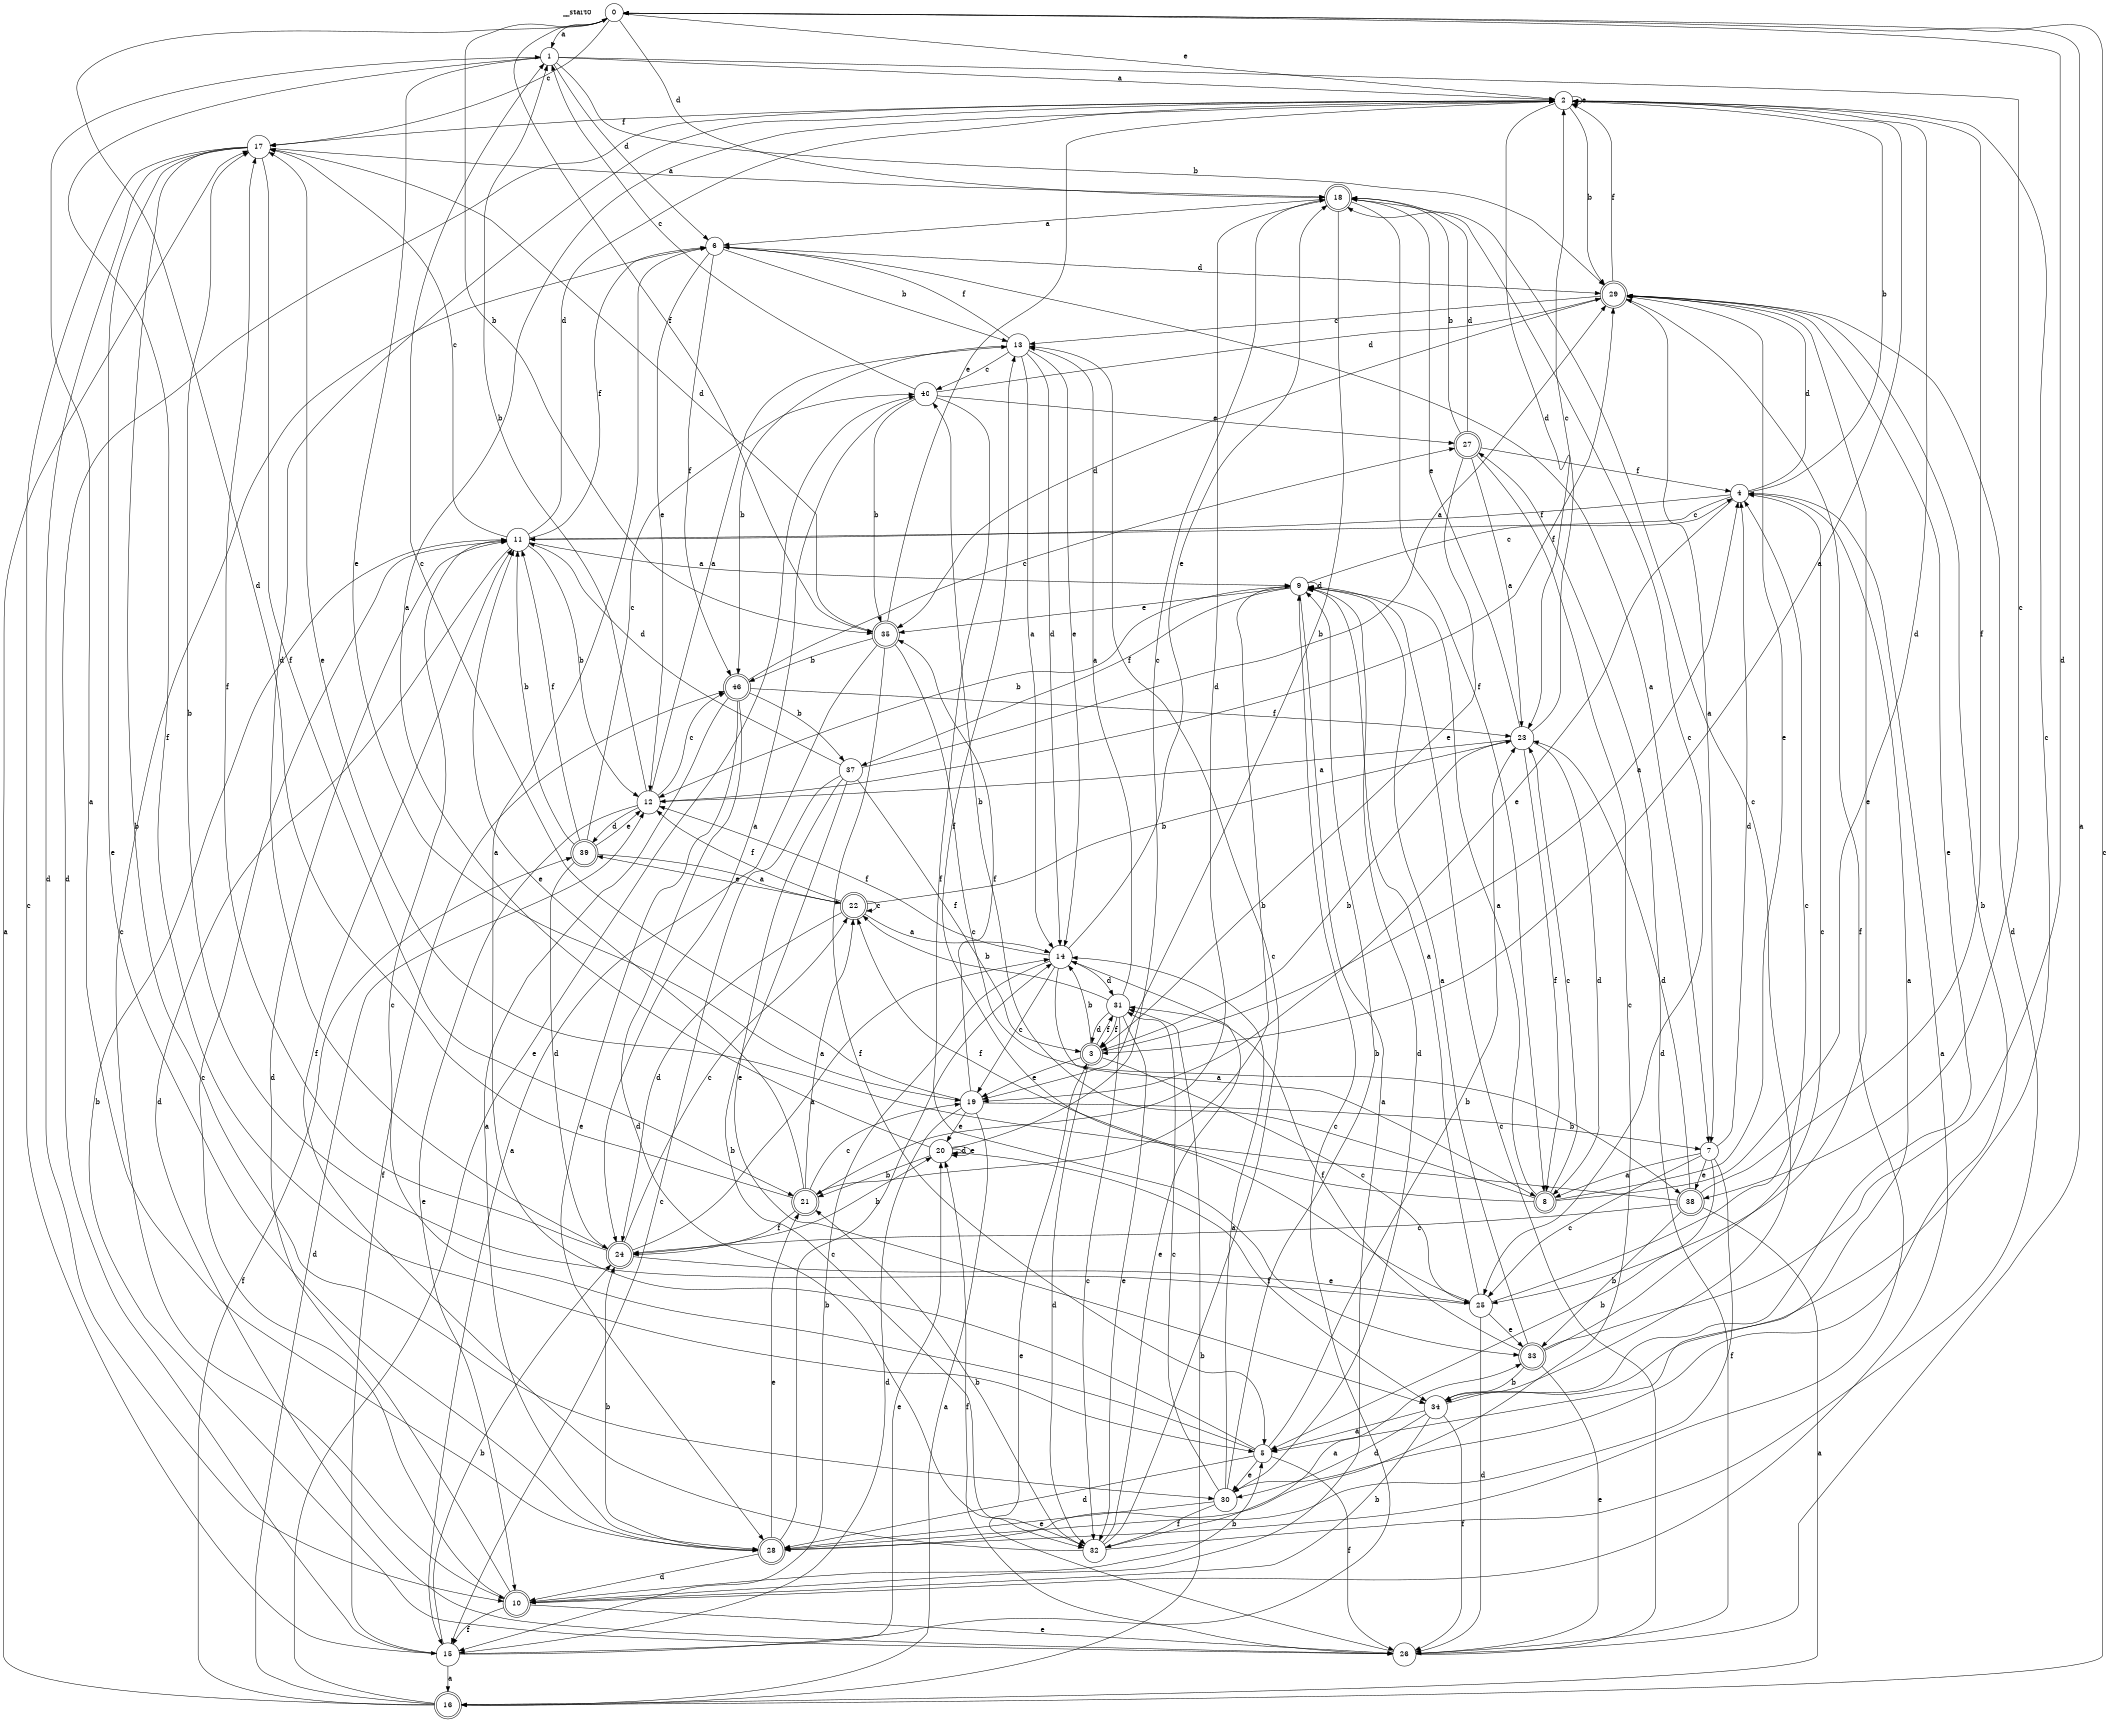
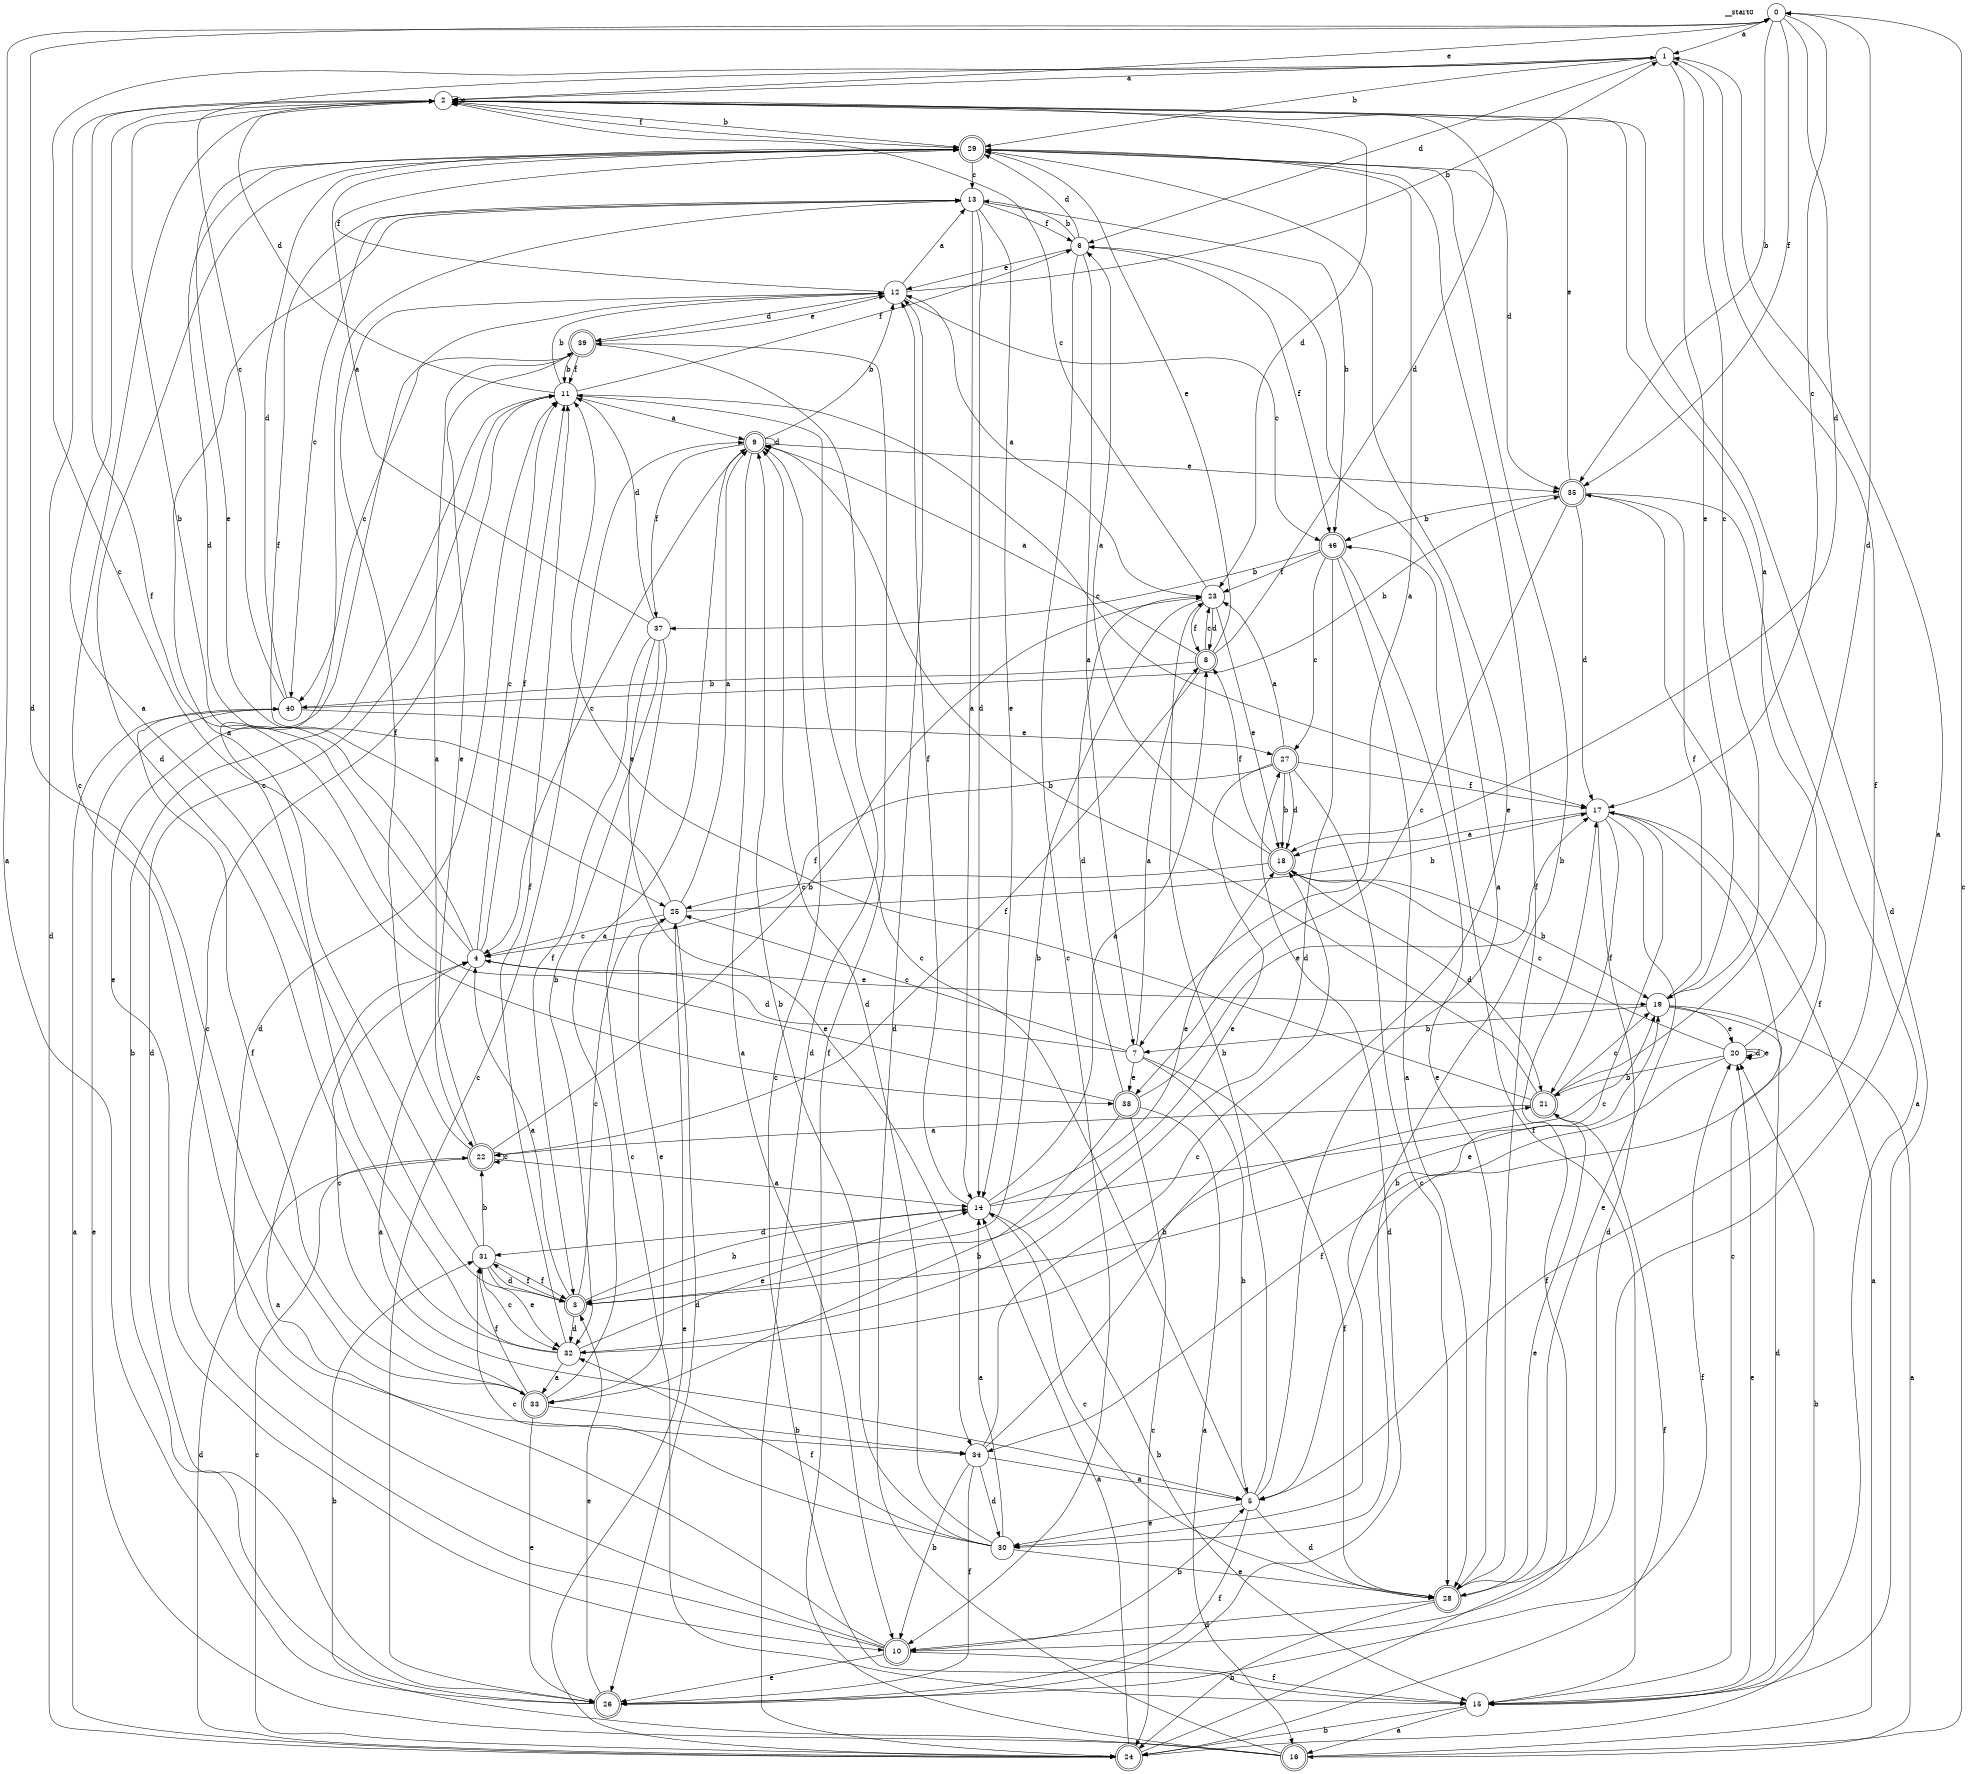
(754, 113) -> (1440, 785)
(1299, 586) -> (755, 443)
(1404, 1655) -> (608, 1705)
